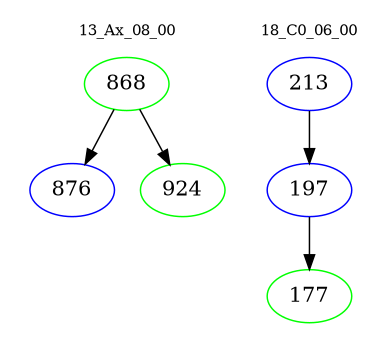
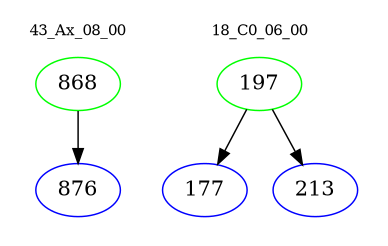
(127, 32) -> (78, 32)
(309, 130) -> (284, 130)
(183, 190) -> none
(309, 190) -> (259, 84)
(309, 296) -> (205, 190)
